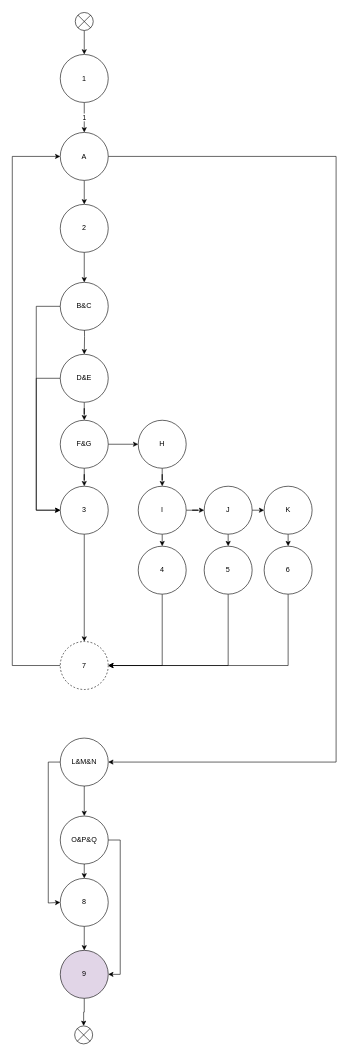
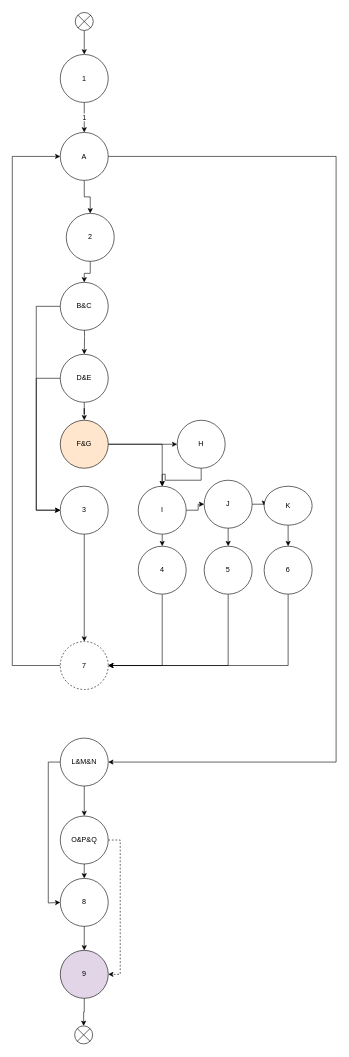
(84, 228) -> (90, 237)
(84, 444) -> (84, 444)
(162, 444) -> (201, 444)
(84, 477) -> (162, 456)
(228, 510) -> (228, 504)
(288, 510) -> (288, 506)
(120, 905) -> (120, 905)
